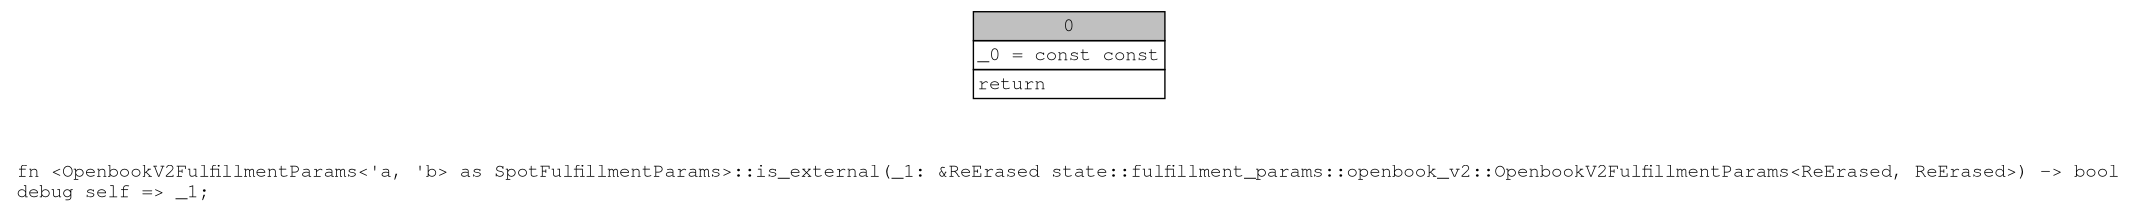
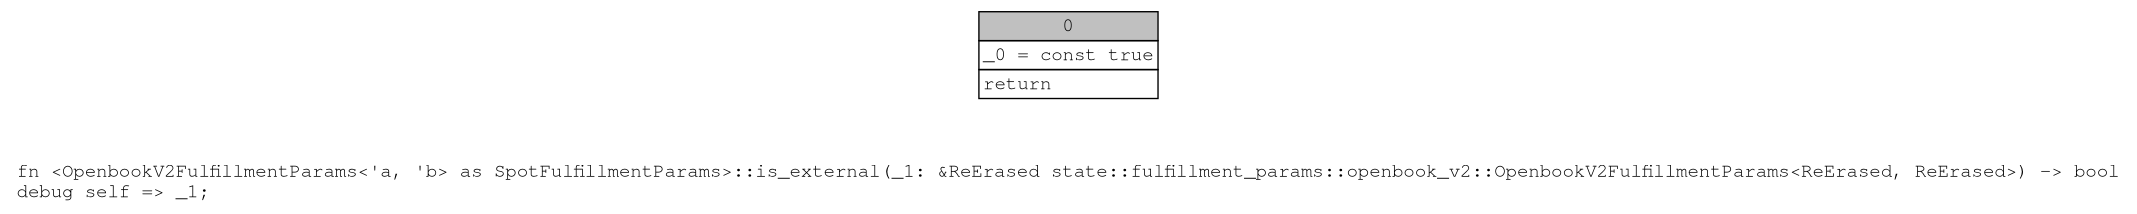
(1069, 54) -> (1068, 54)
